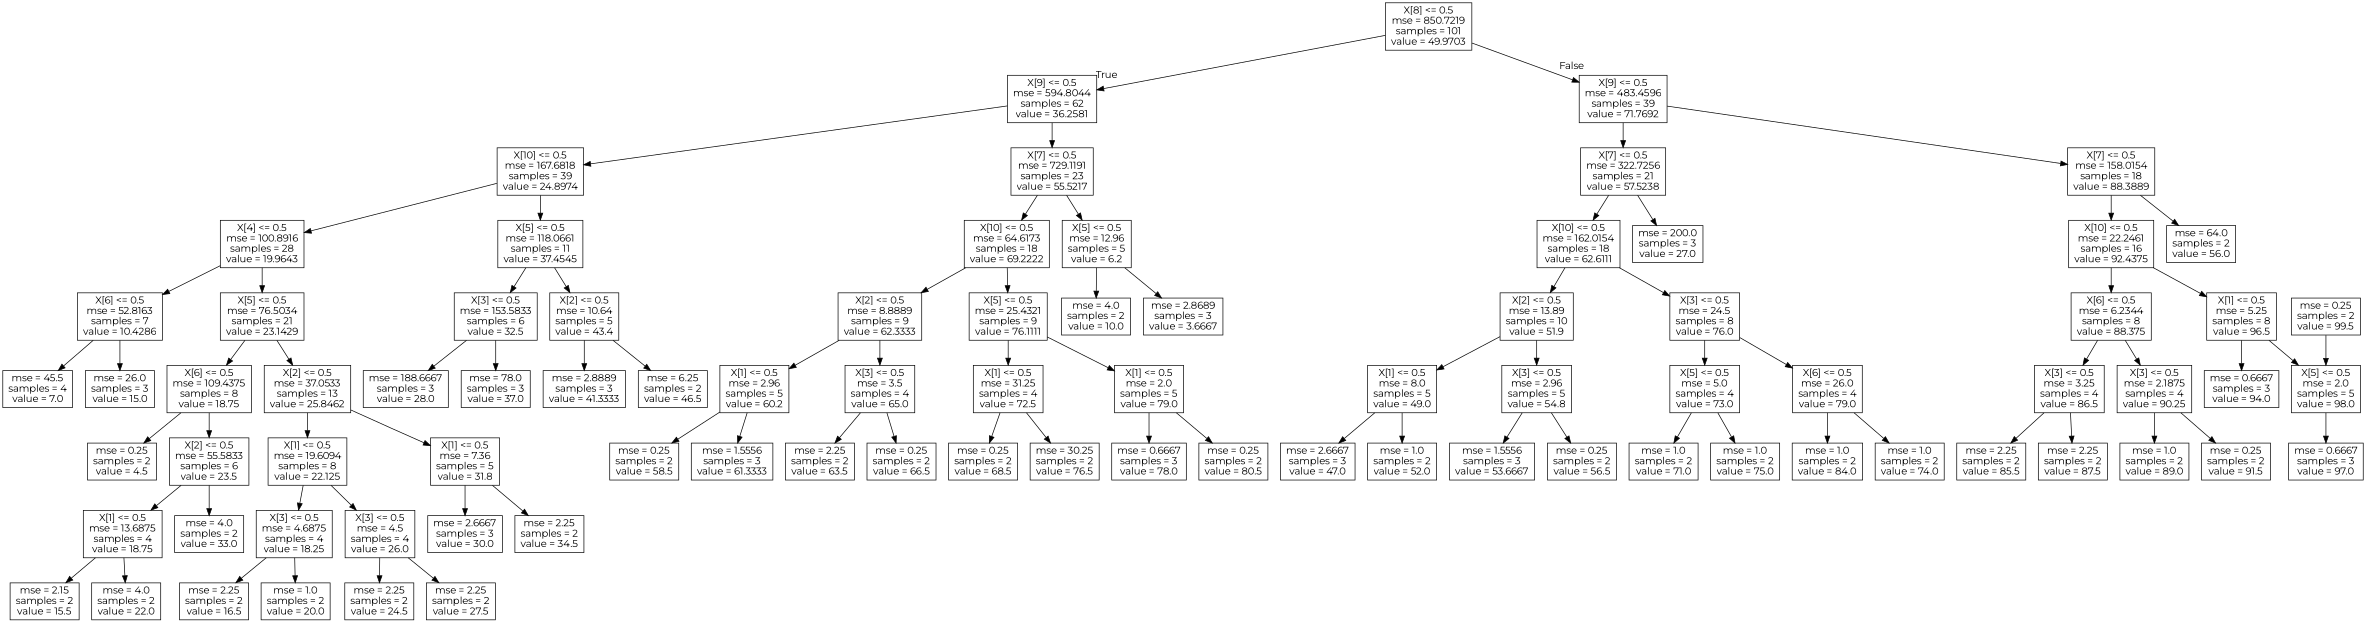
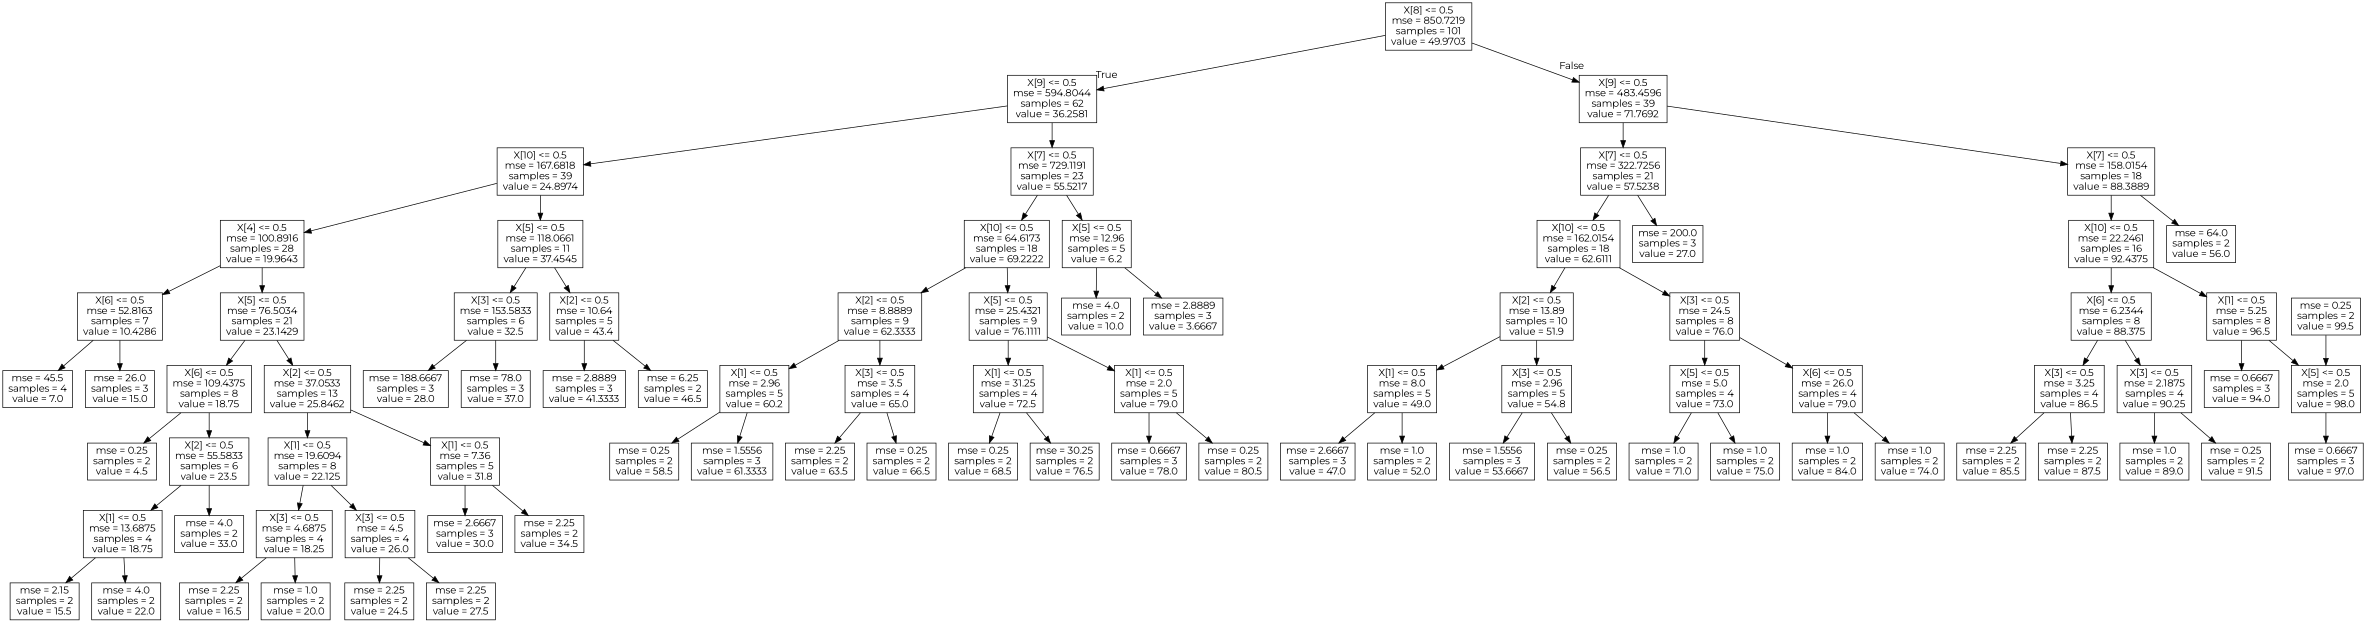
(1183, 317) -> (1183, 317)
